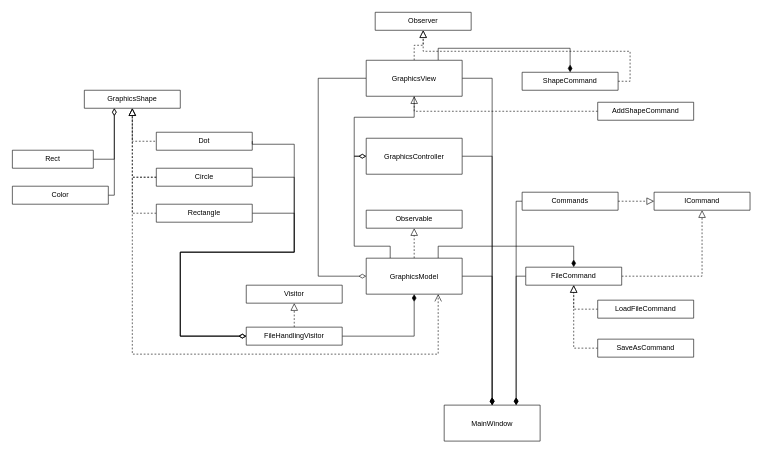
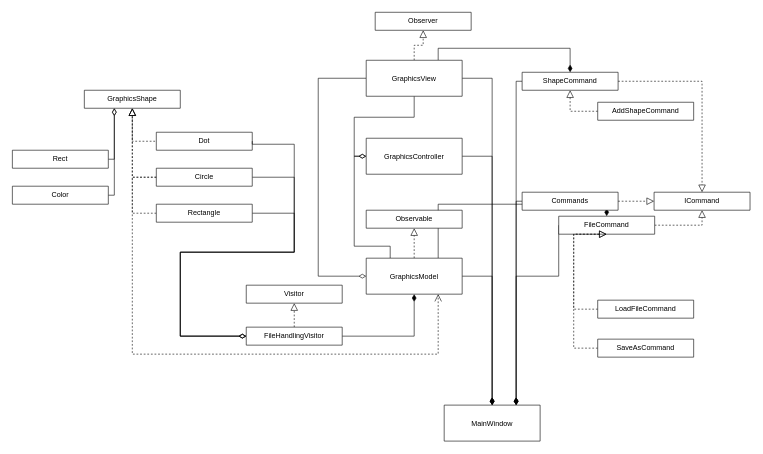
(540, 51) -> (702, 97)
(495, 111) -> (570, 106)
none -> (516, 136)
(53, 159) -> (60, 159)
(574, 276) -> (607, 225)
